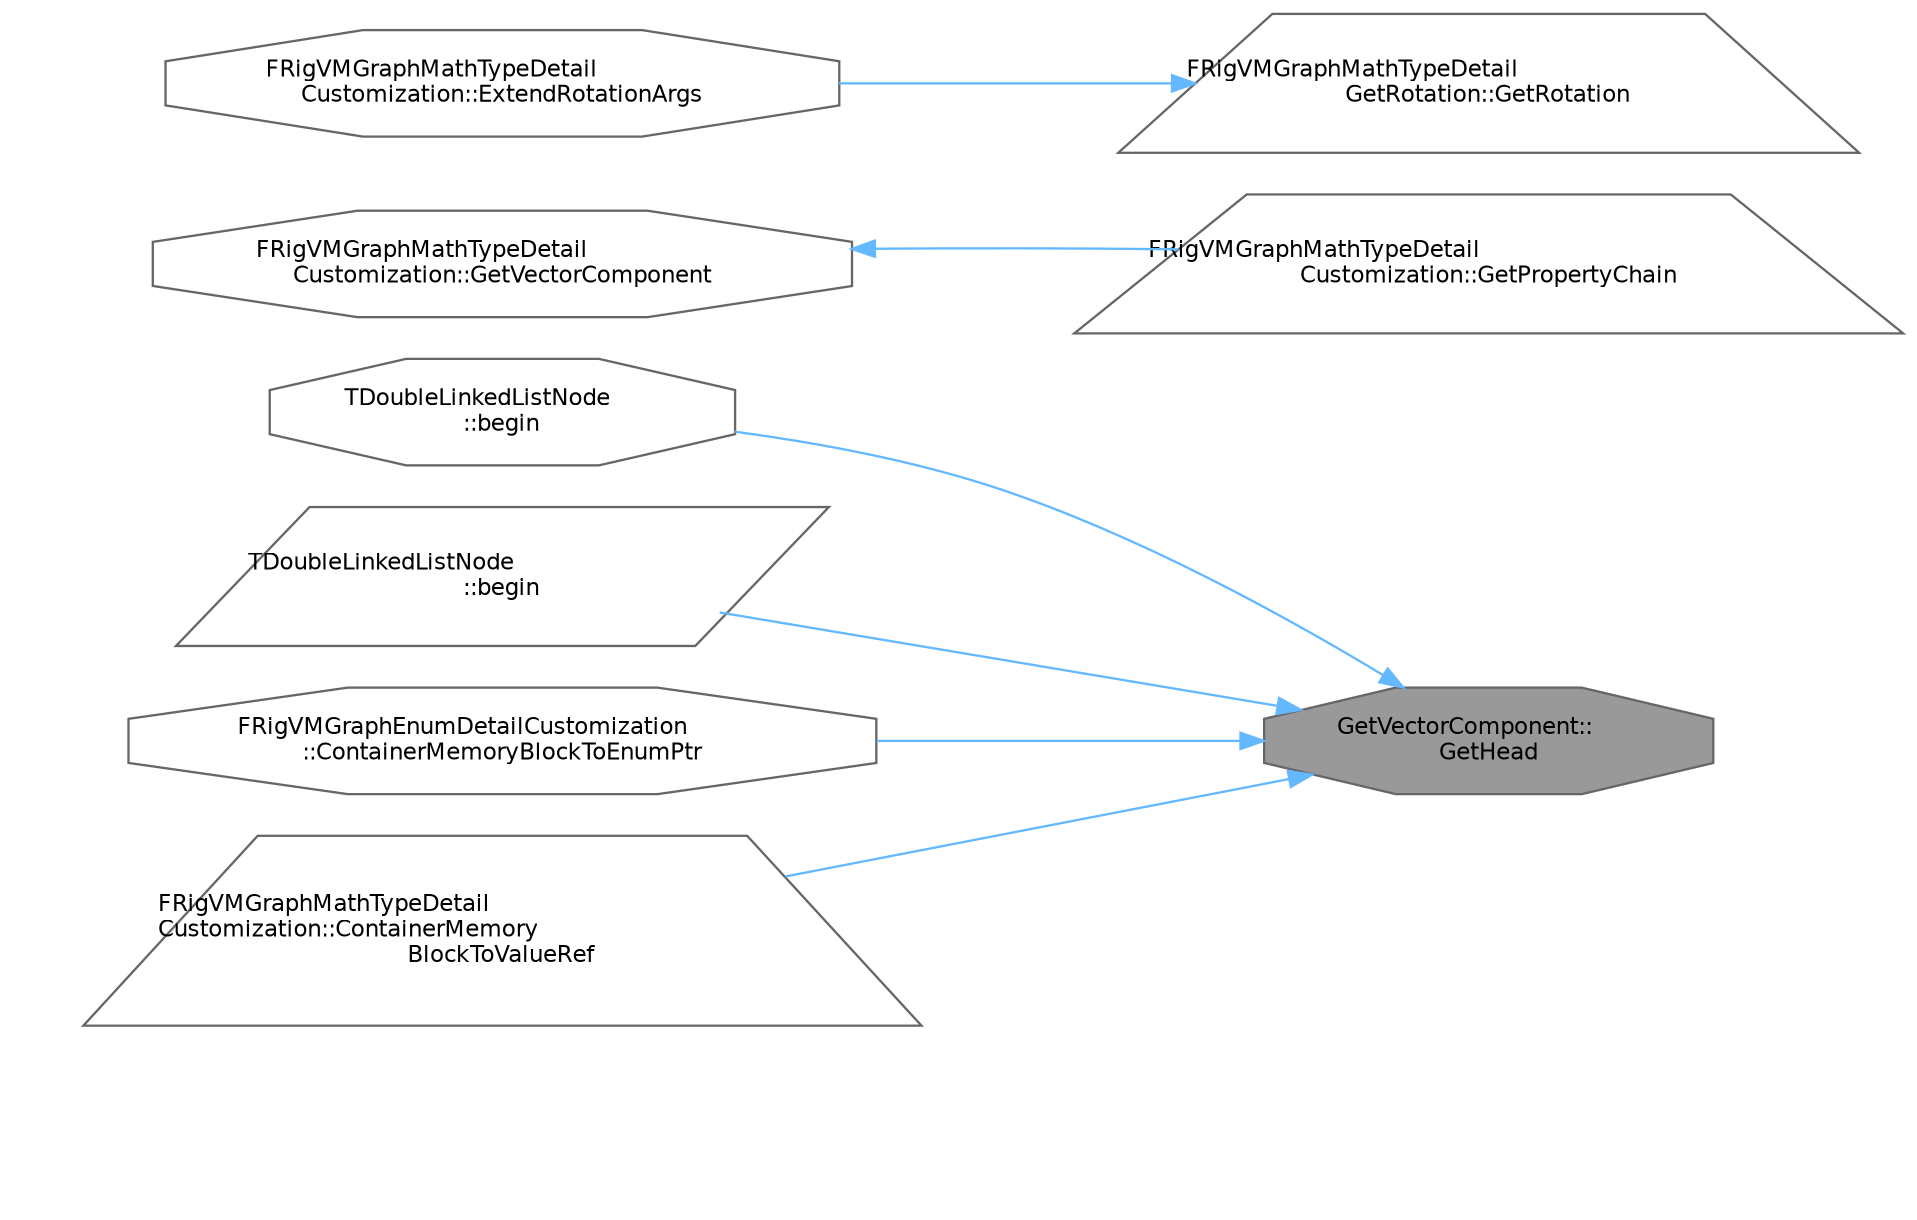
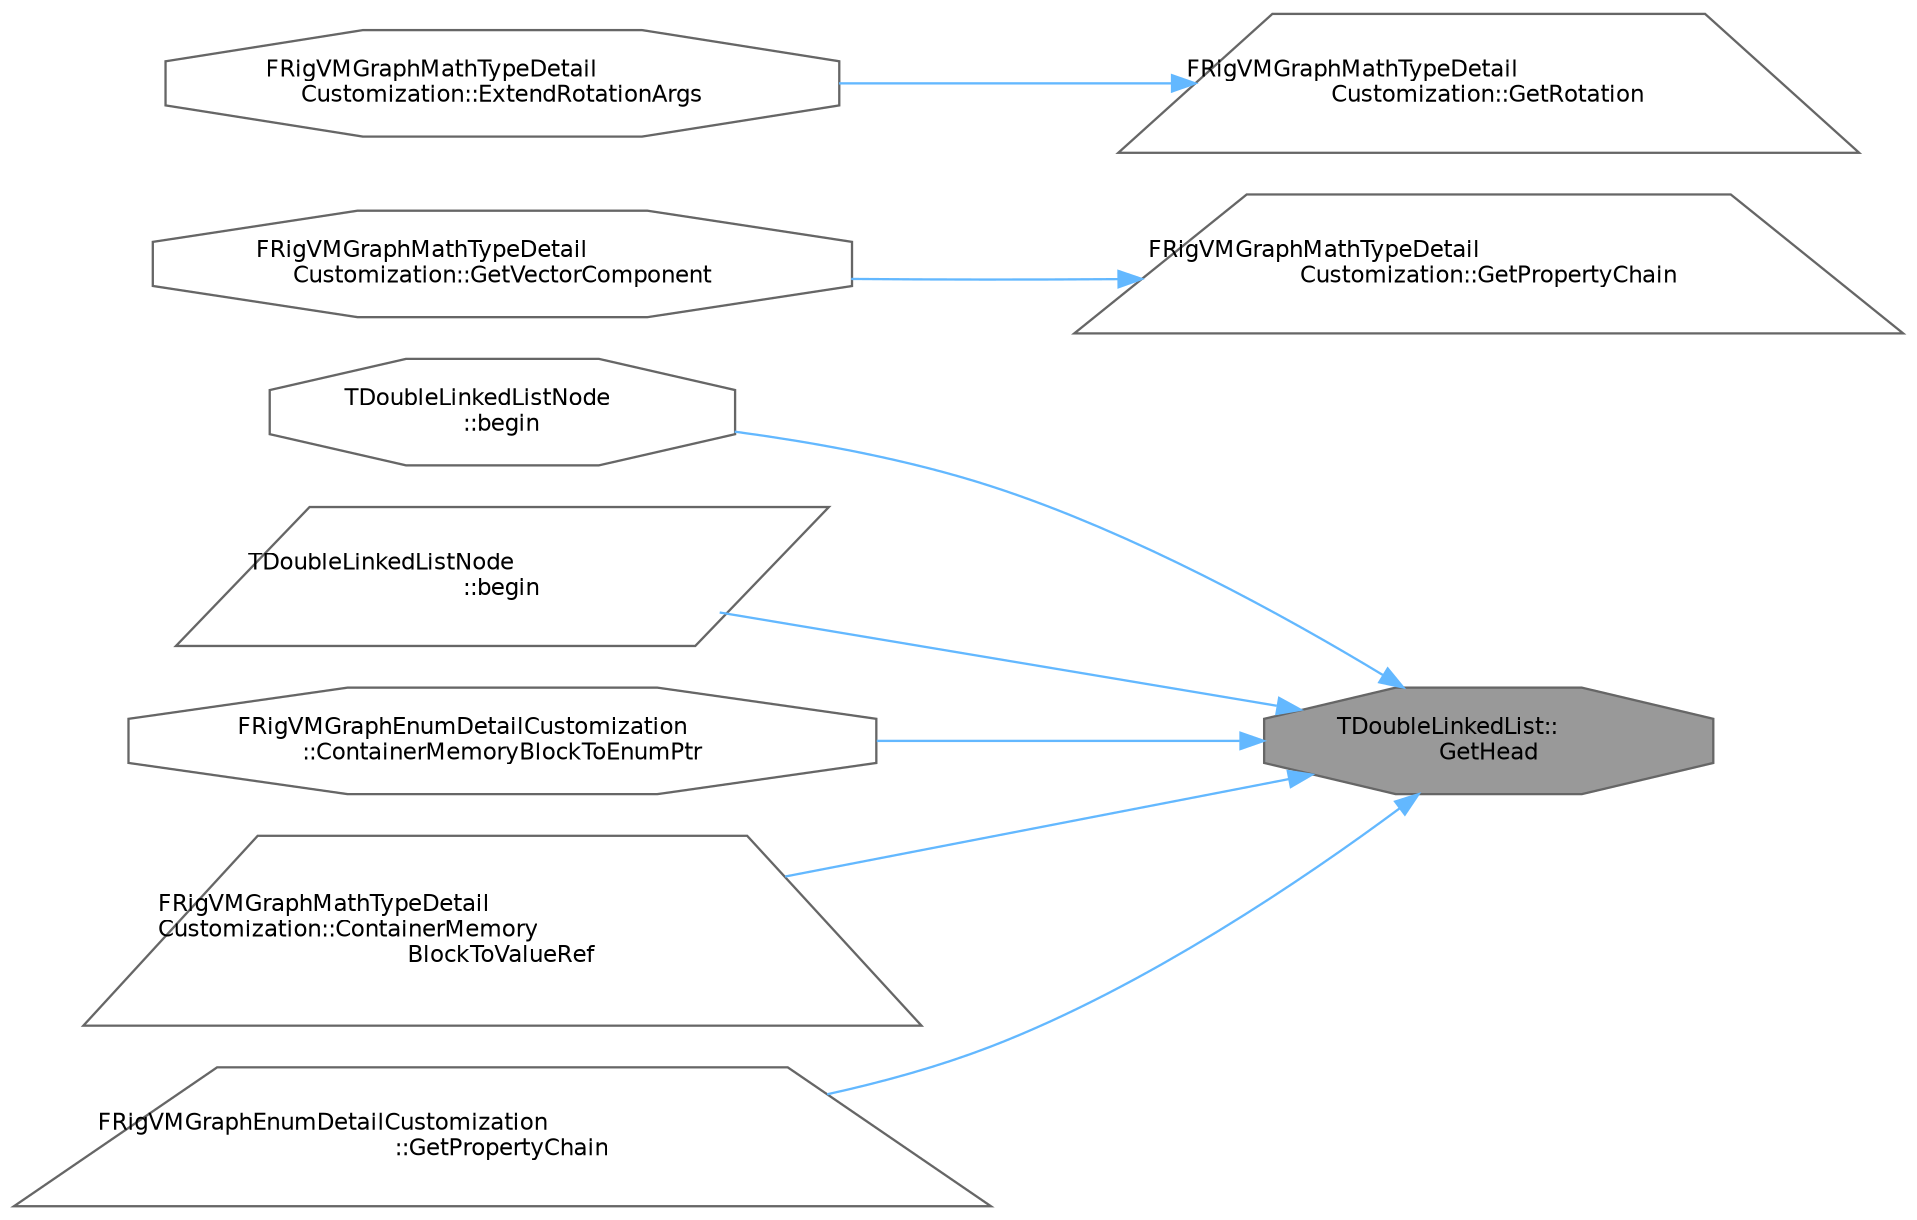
(1489, 83) -> (1489, 83)
(1027, 248) -> (985, 280)
(1489, 741) -> (1489, 741)
none -> (502, 1137)
